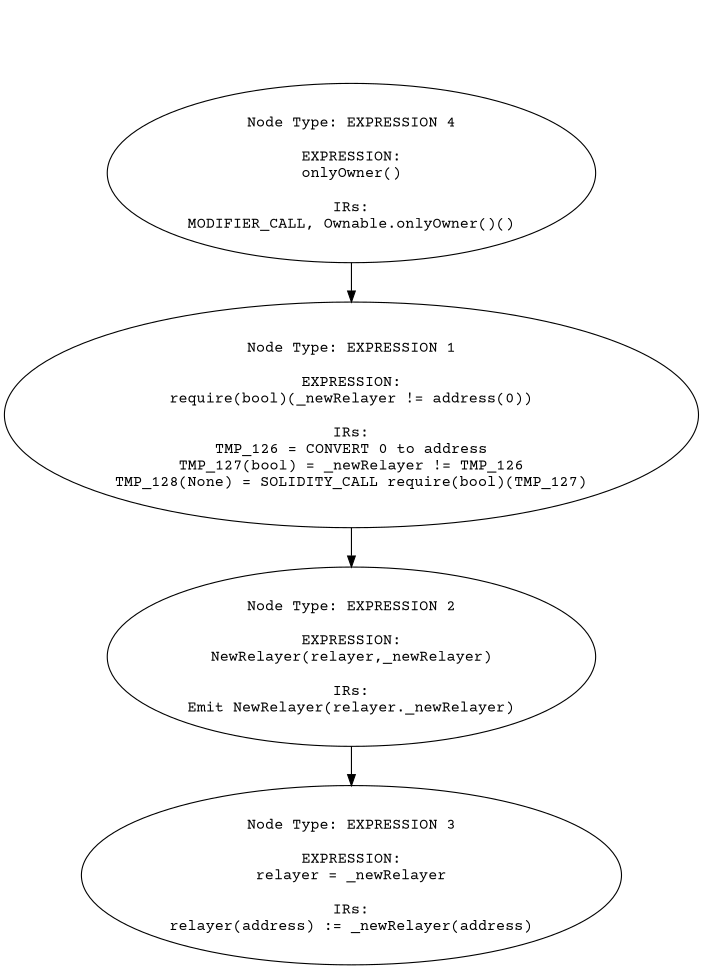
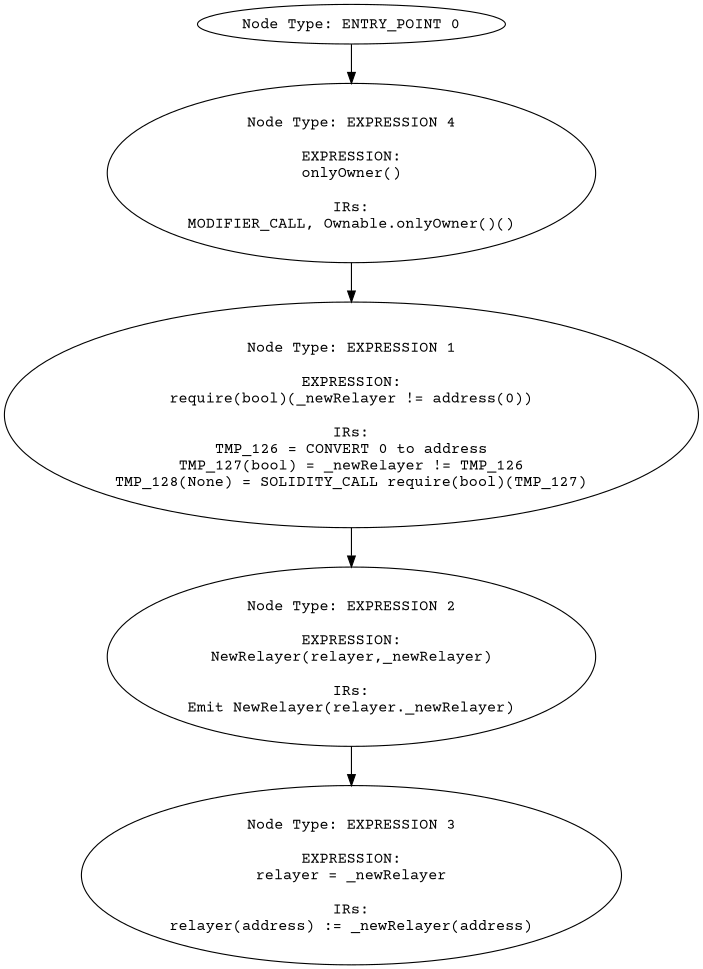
none -> (351, 24)
